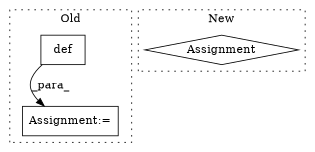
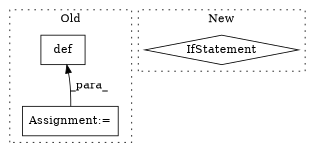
(222, 50) -> (222, 50)
(31, 82) -> (70, 90)
